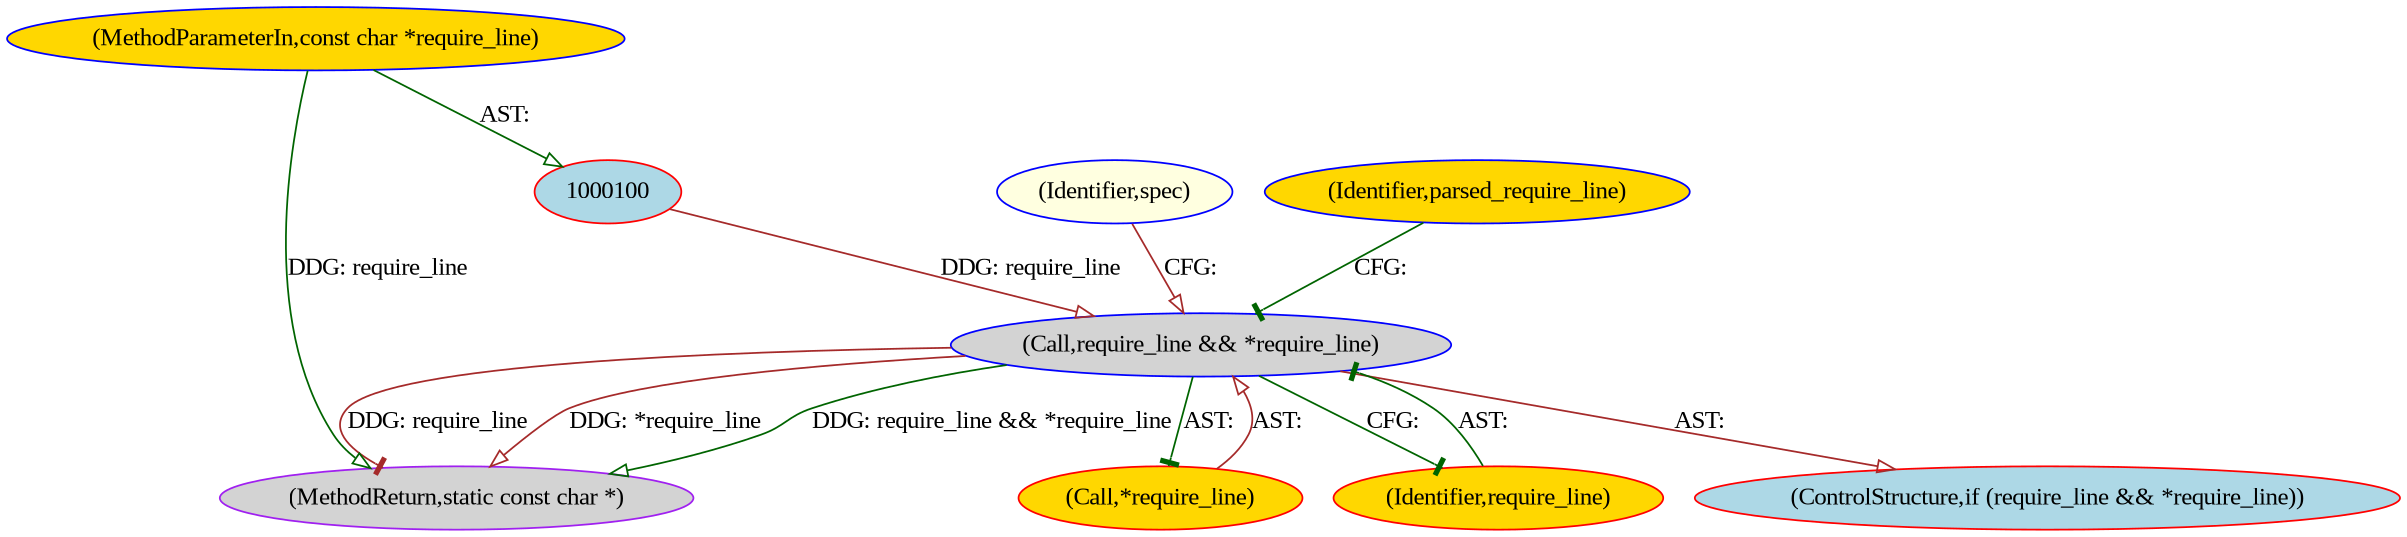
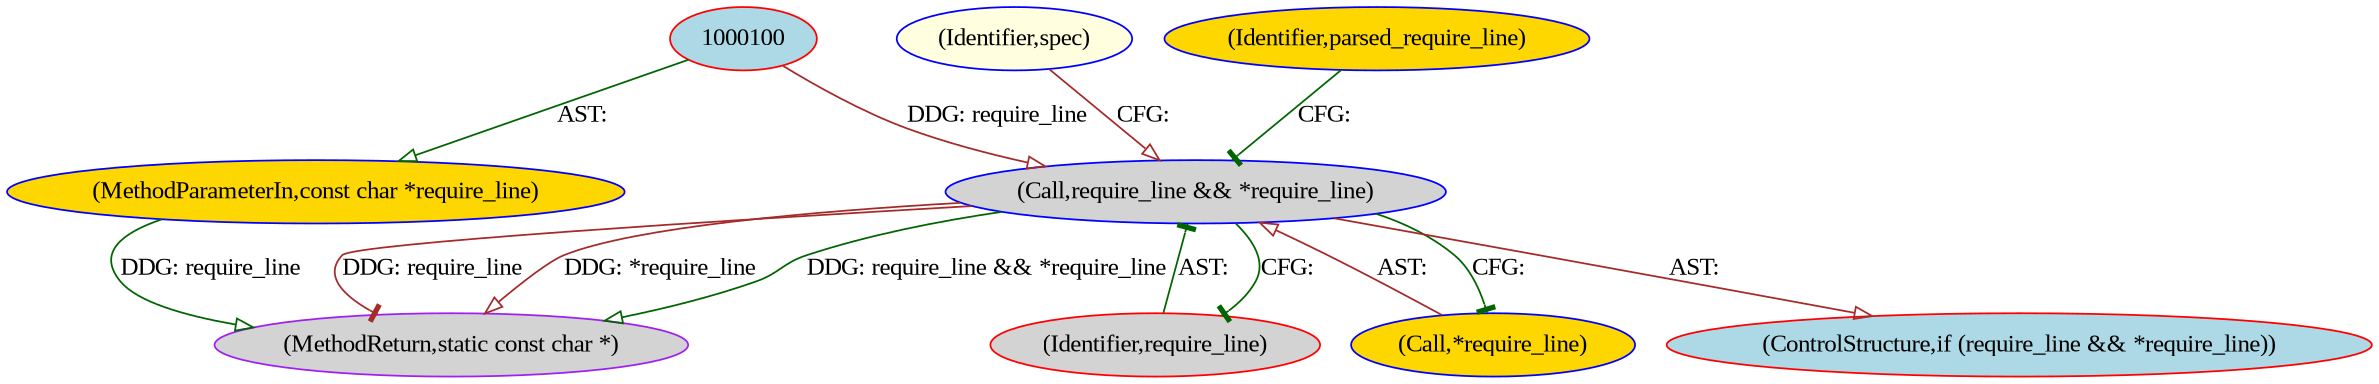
(460, 114) -> (552, 107)
(1212, 421) -> (1502, 268)
(1161, 498) -> (1493, 345)
(1498, 498) -> (1155, 345)
